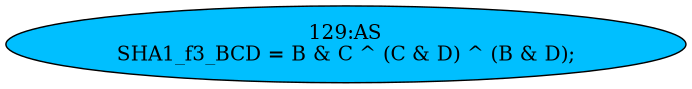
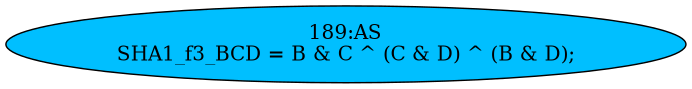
(346, 44) -> (346, 44)
